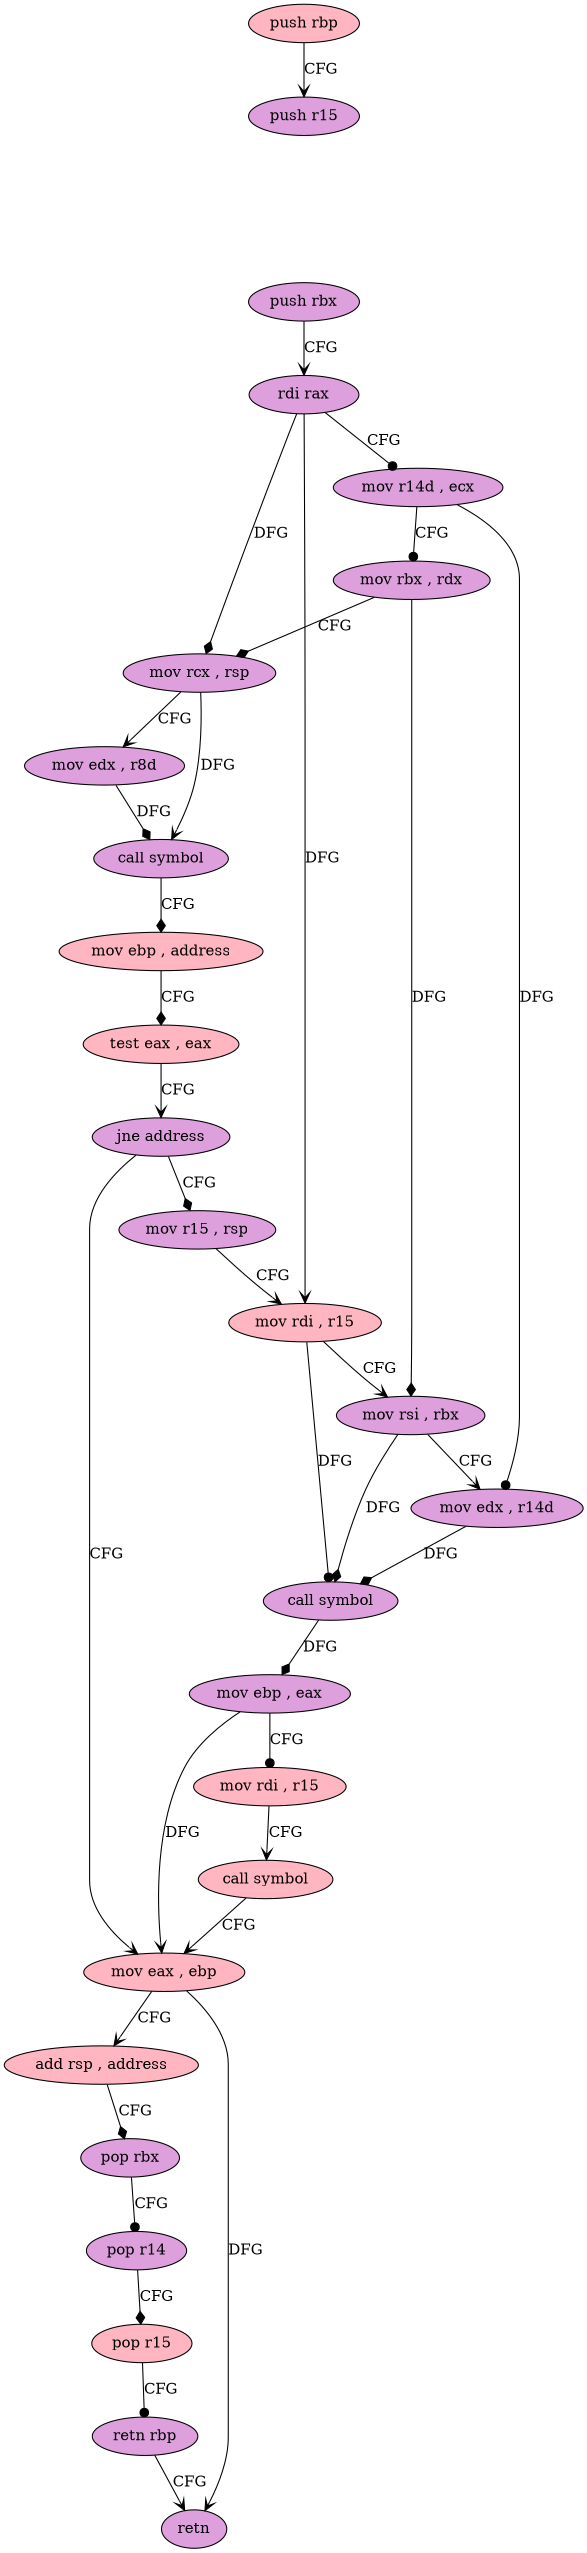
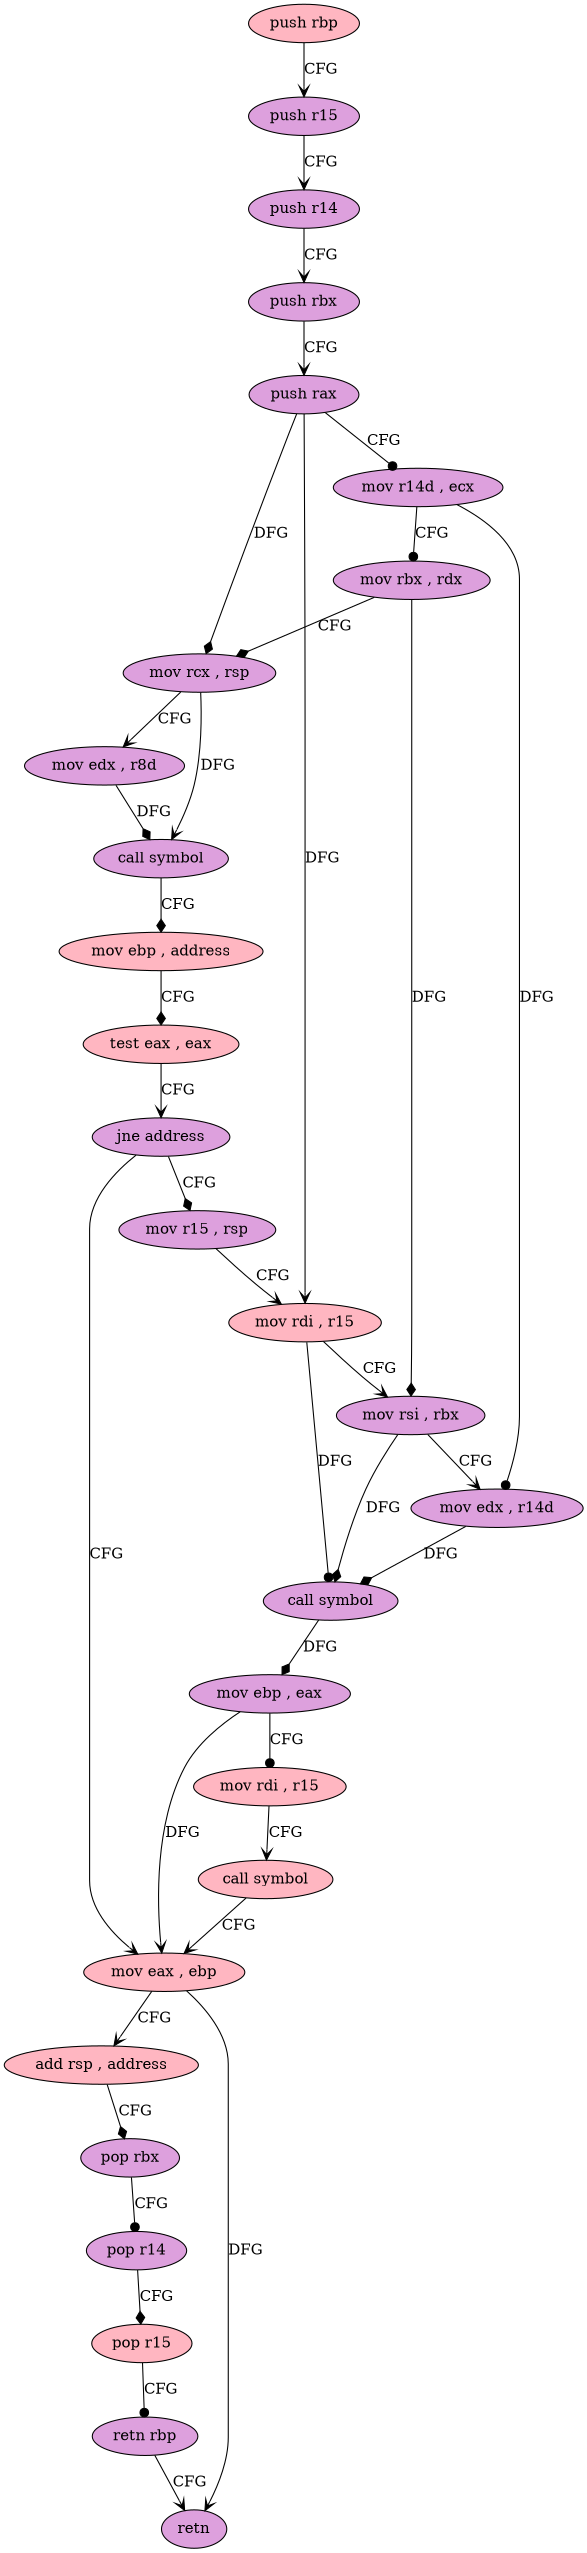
none -> (304, 209)
(304, 395) -> (304, 395)
